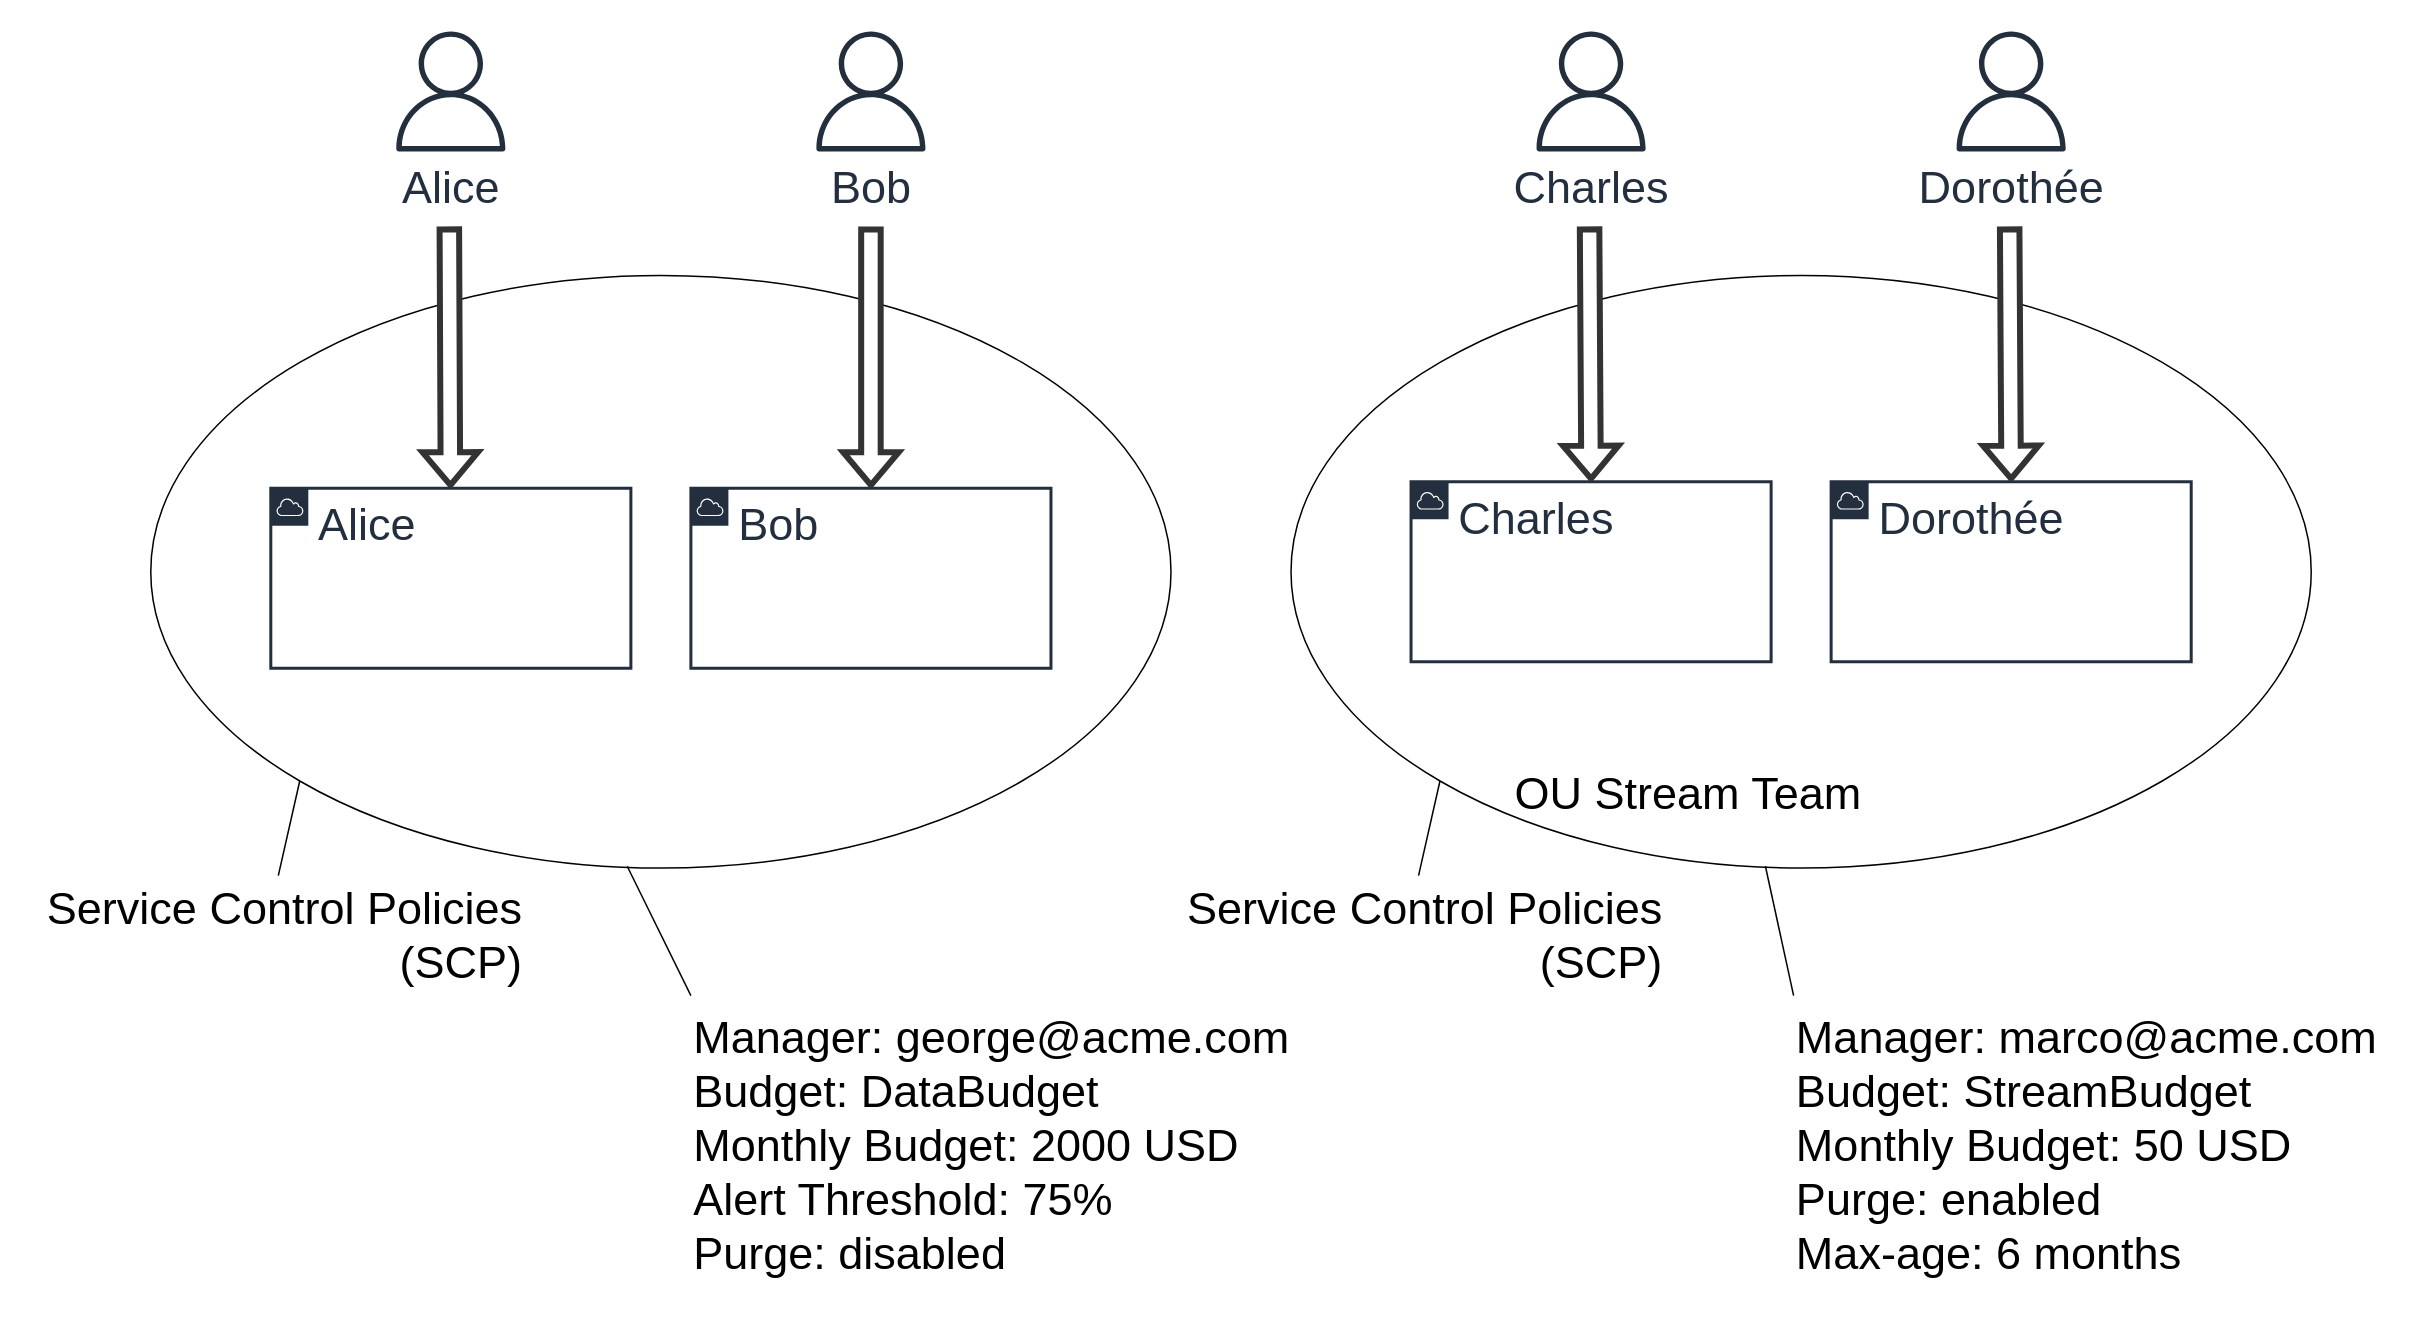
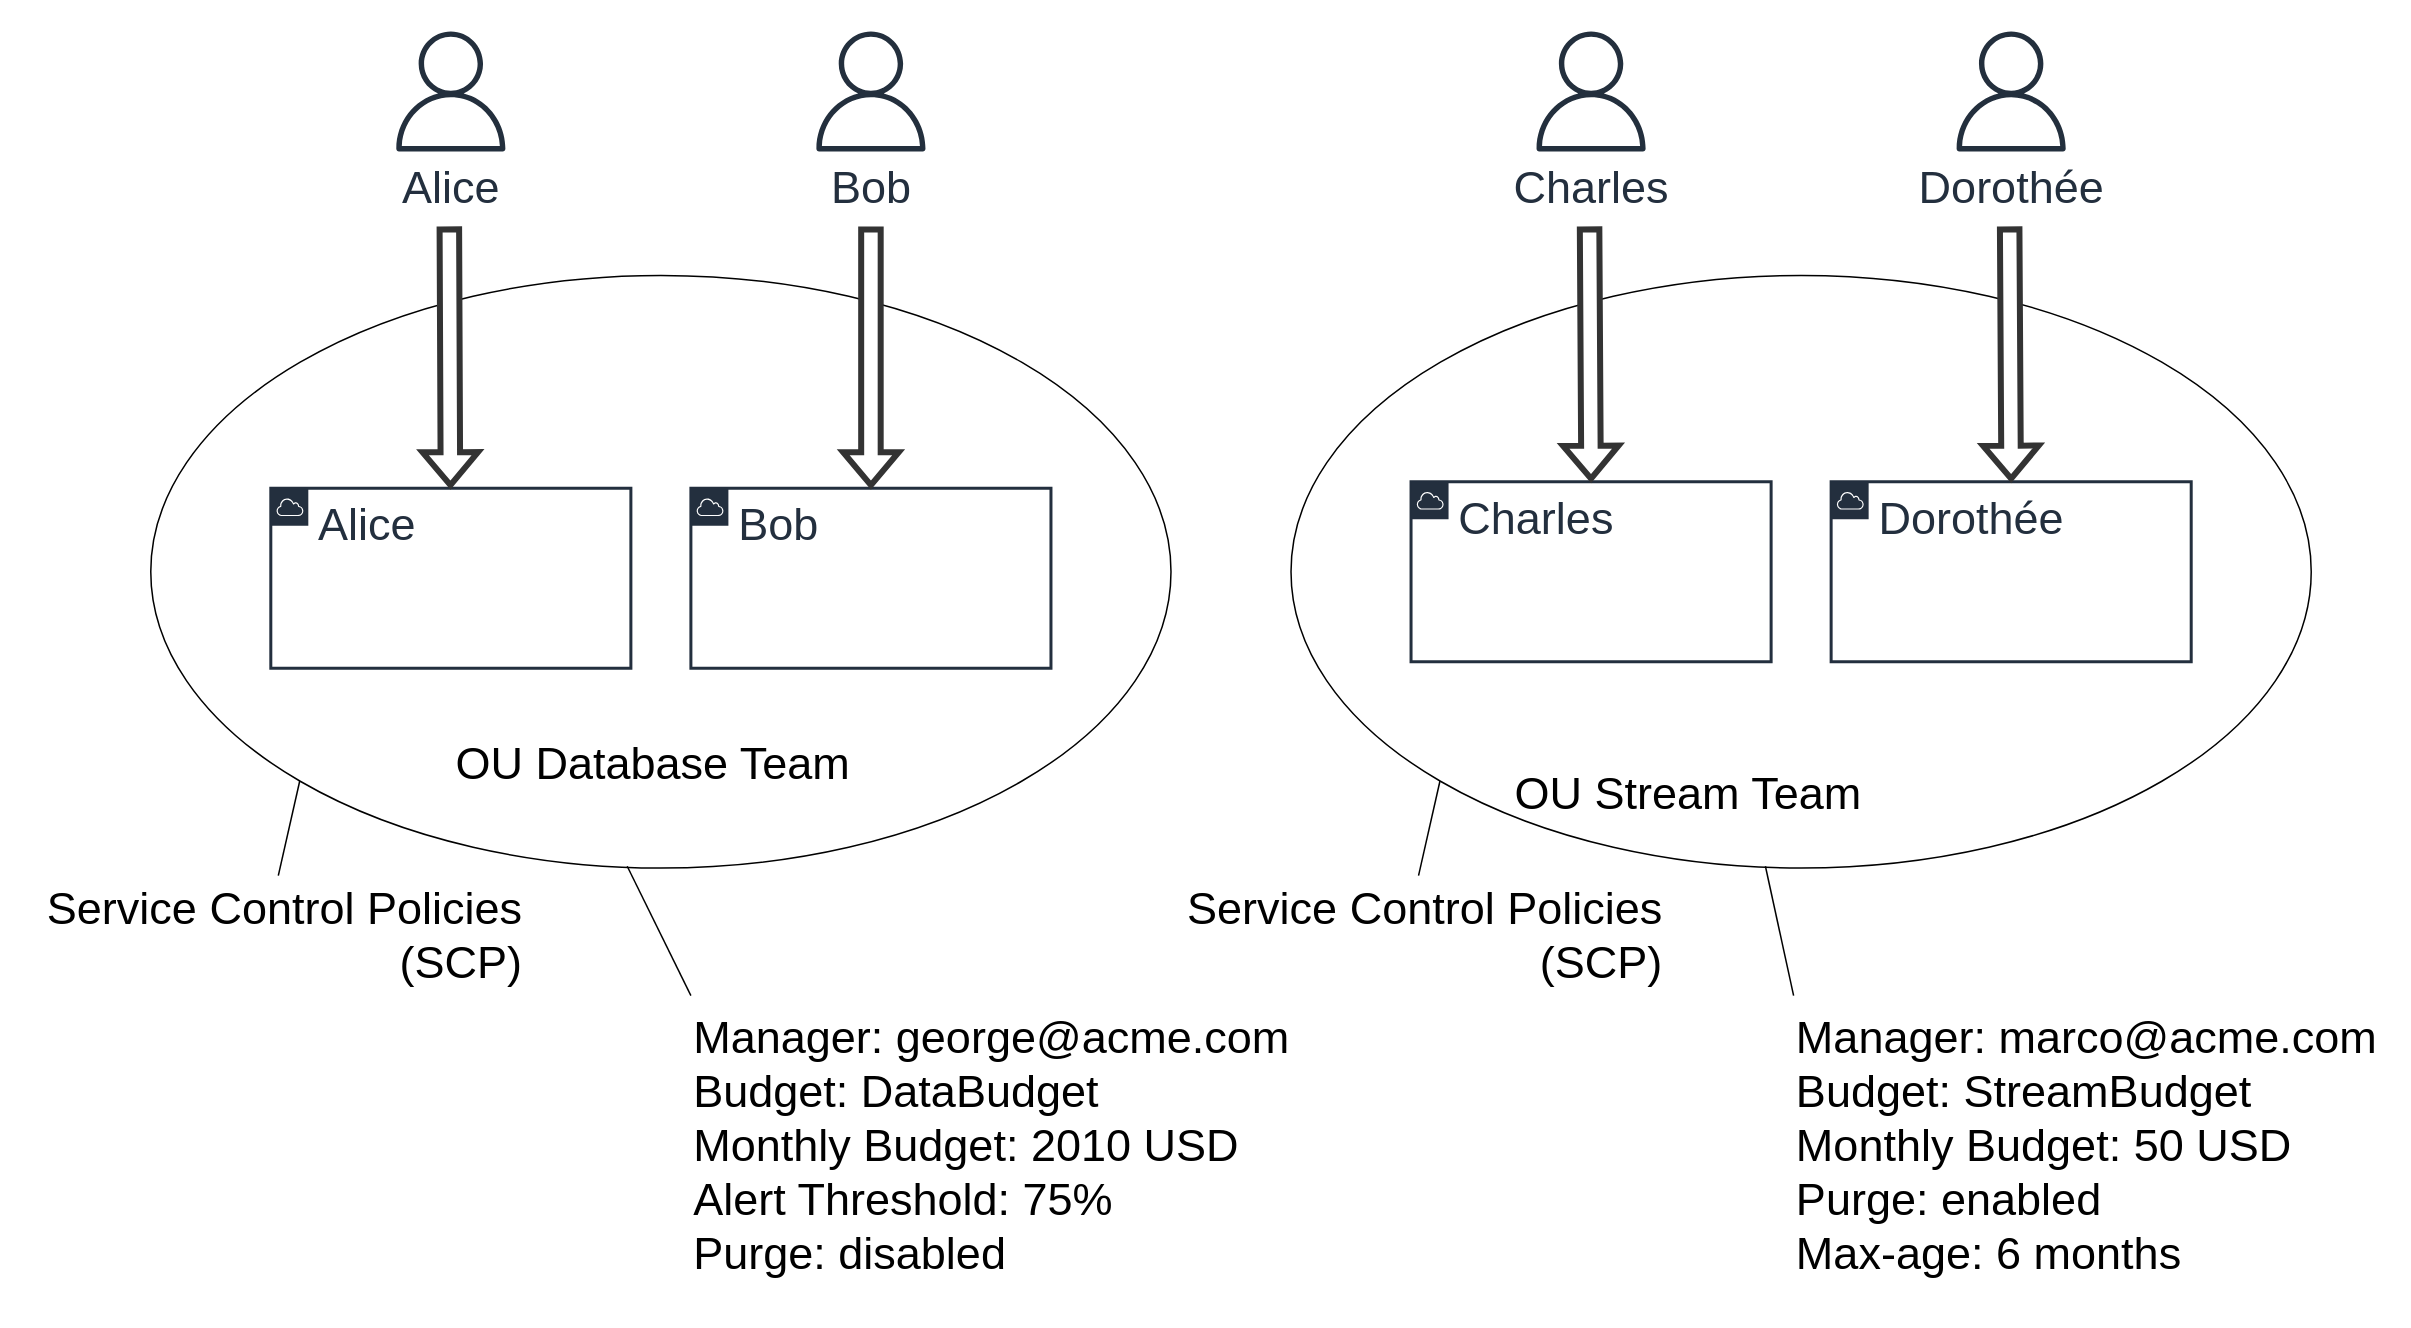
none -> (653, 763)
(979, 1145) -> (979, 1145)
